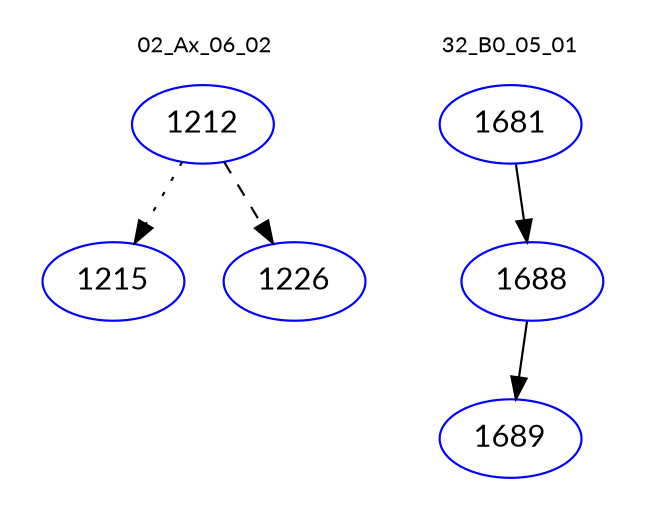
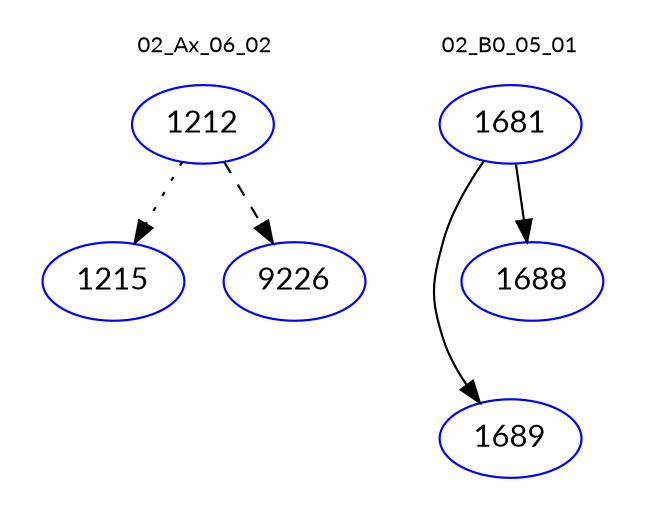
(511, 47) -> (511, 47)
(295, 281) -> (295, 281)
(523, 349) -> (436, 271)
